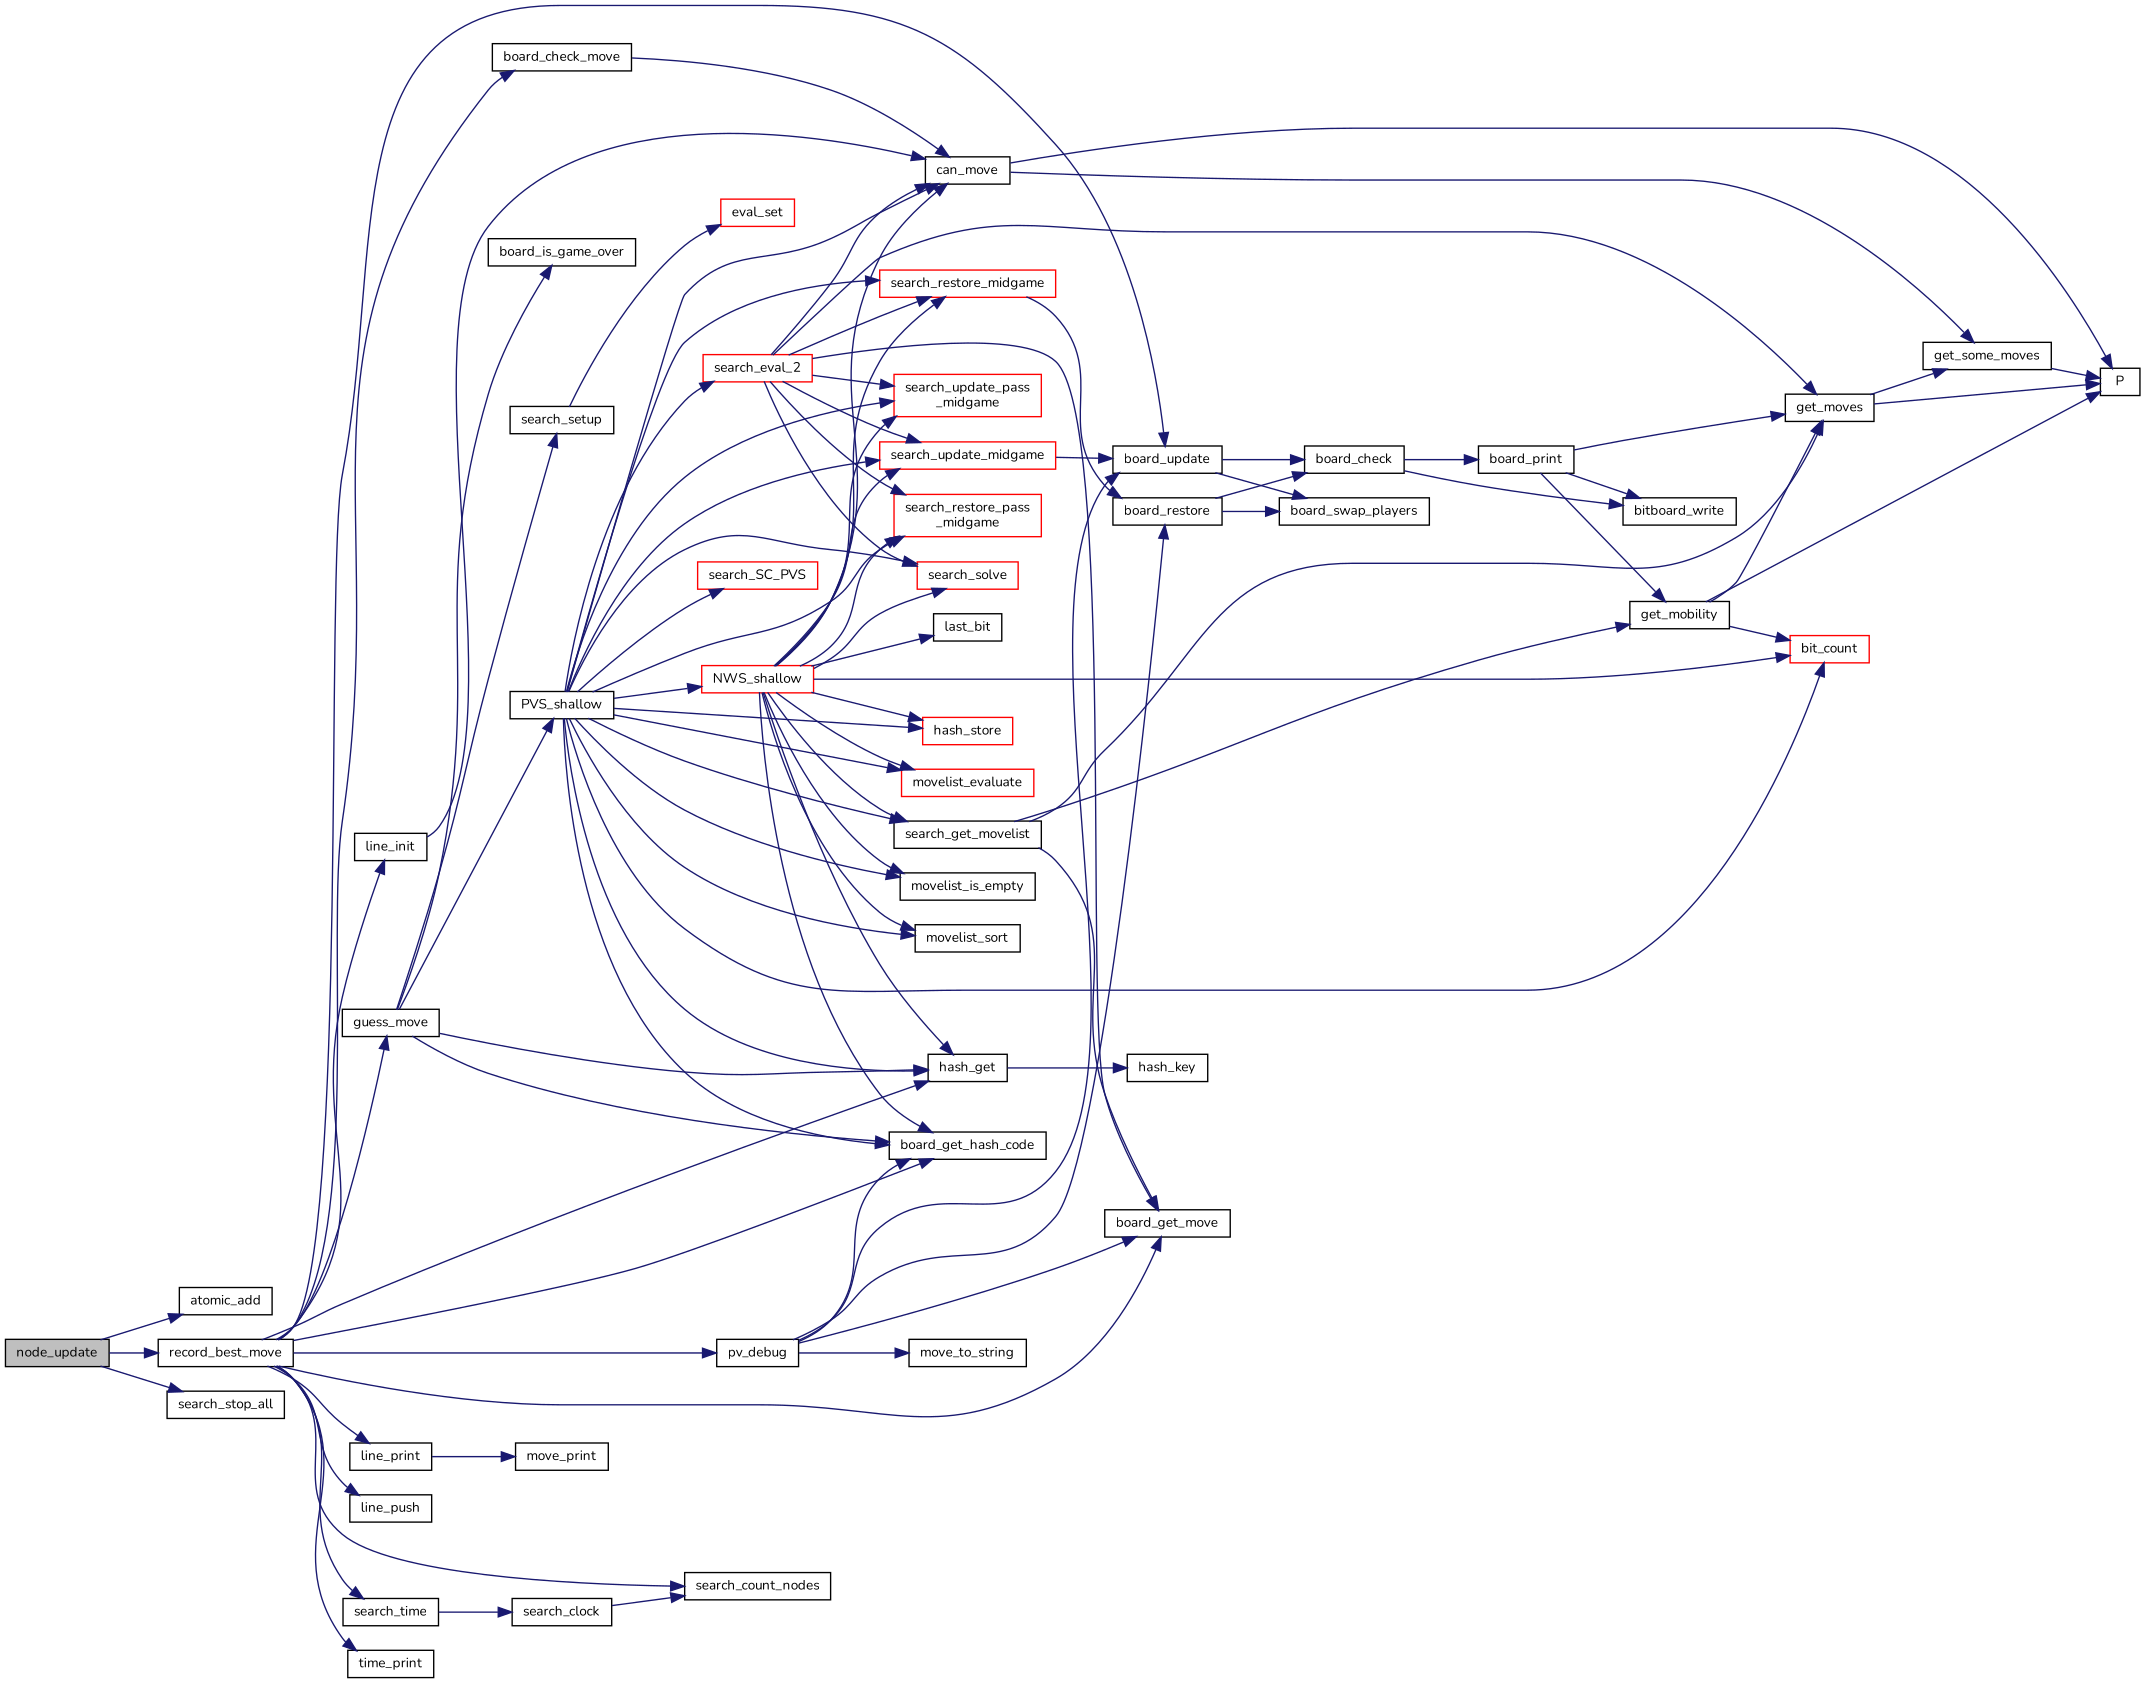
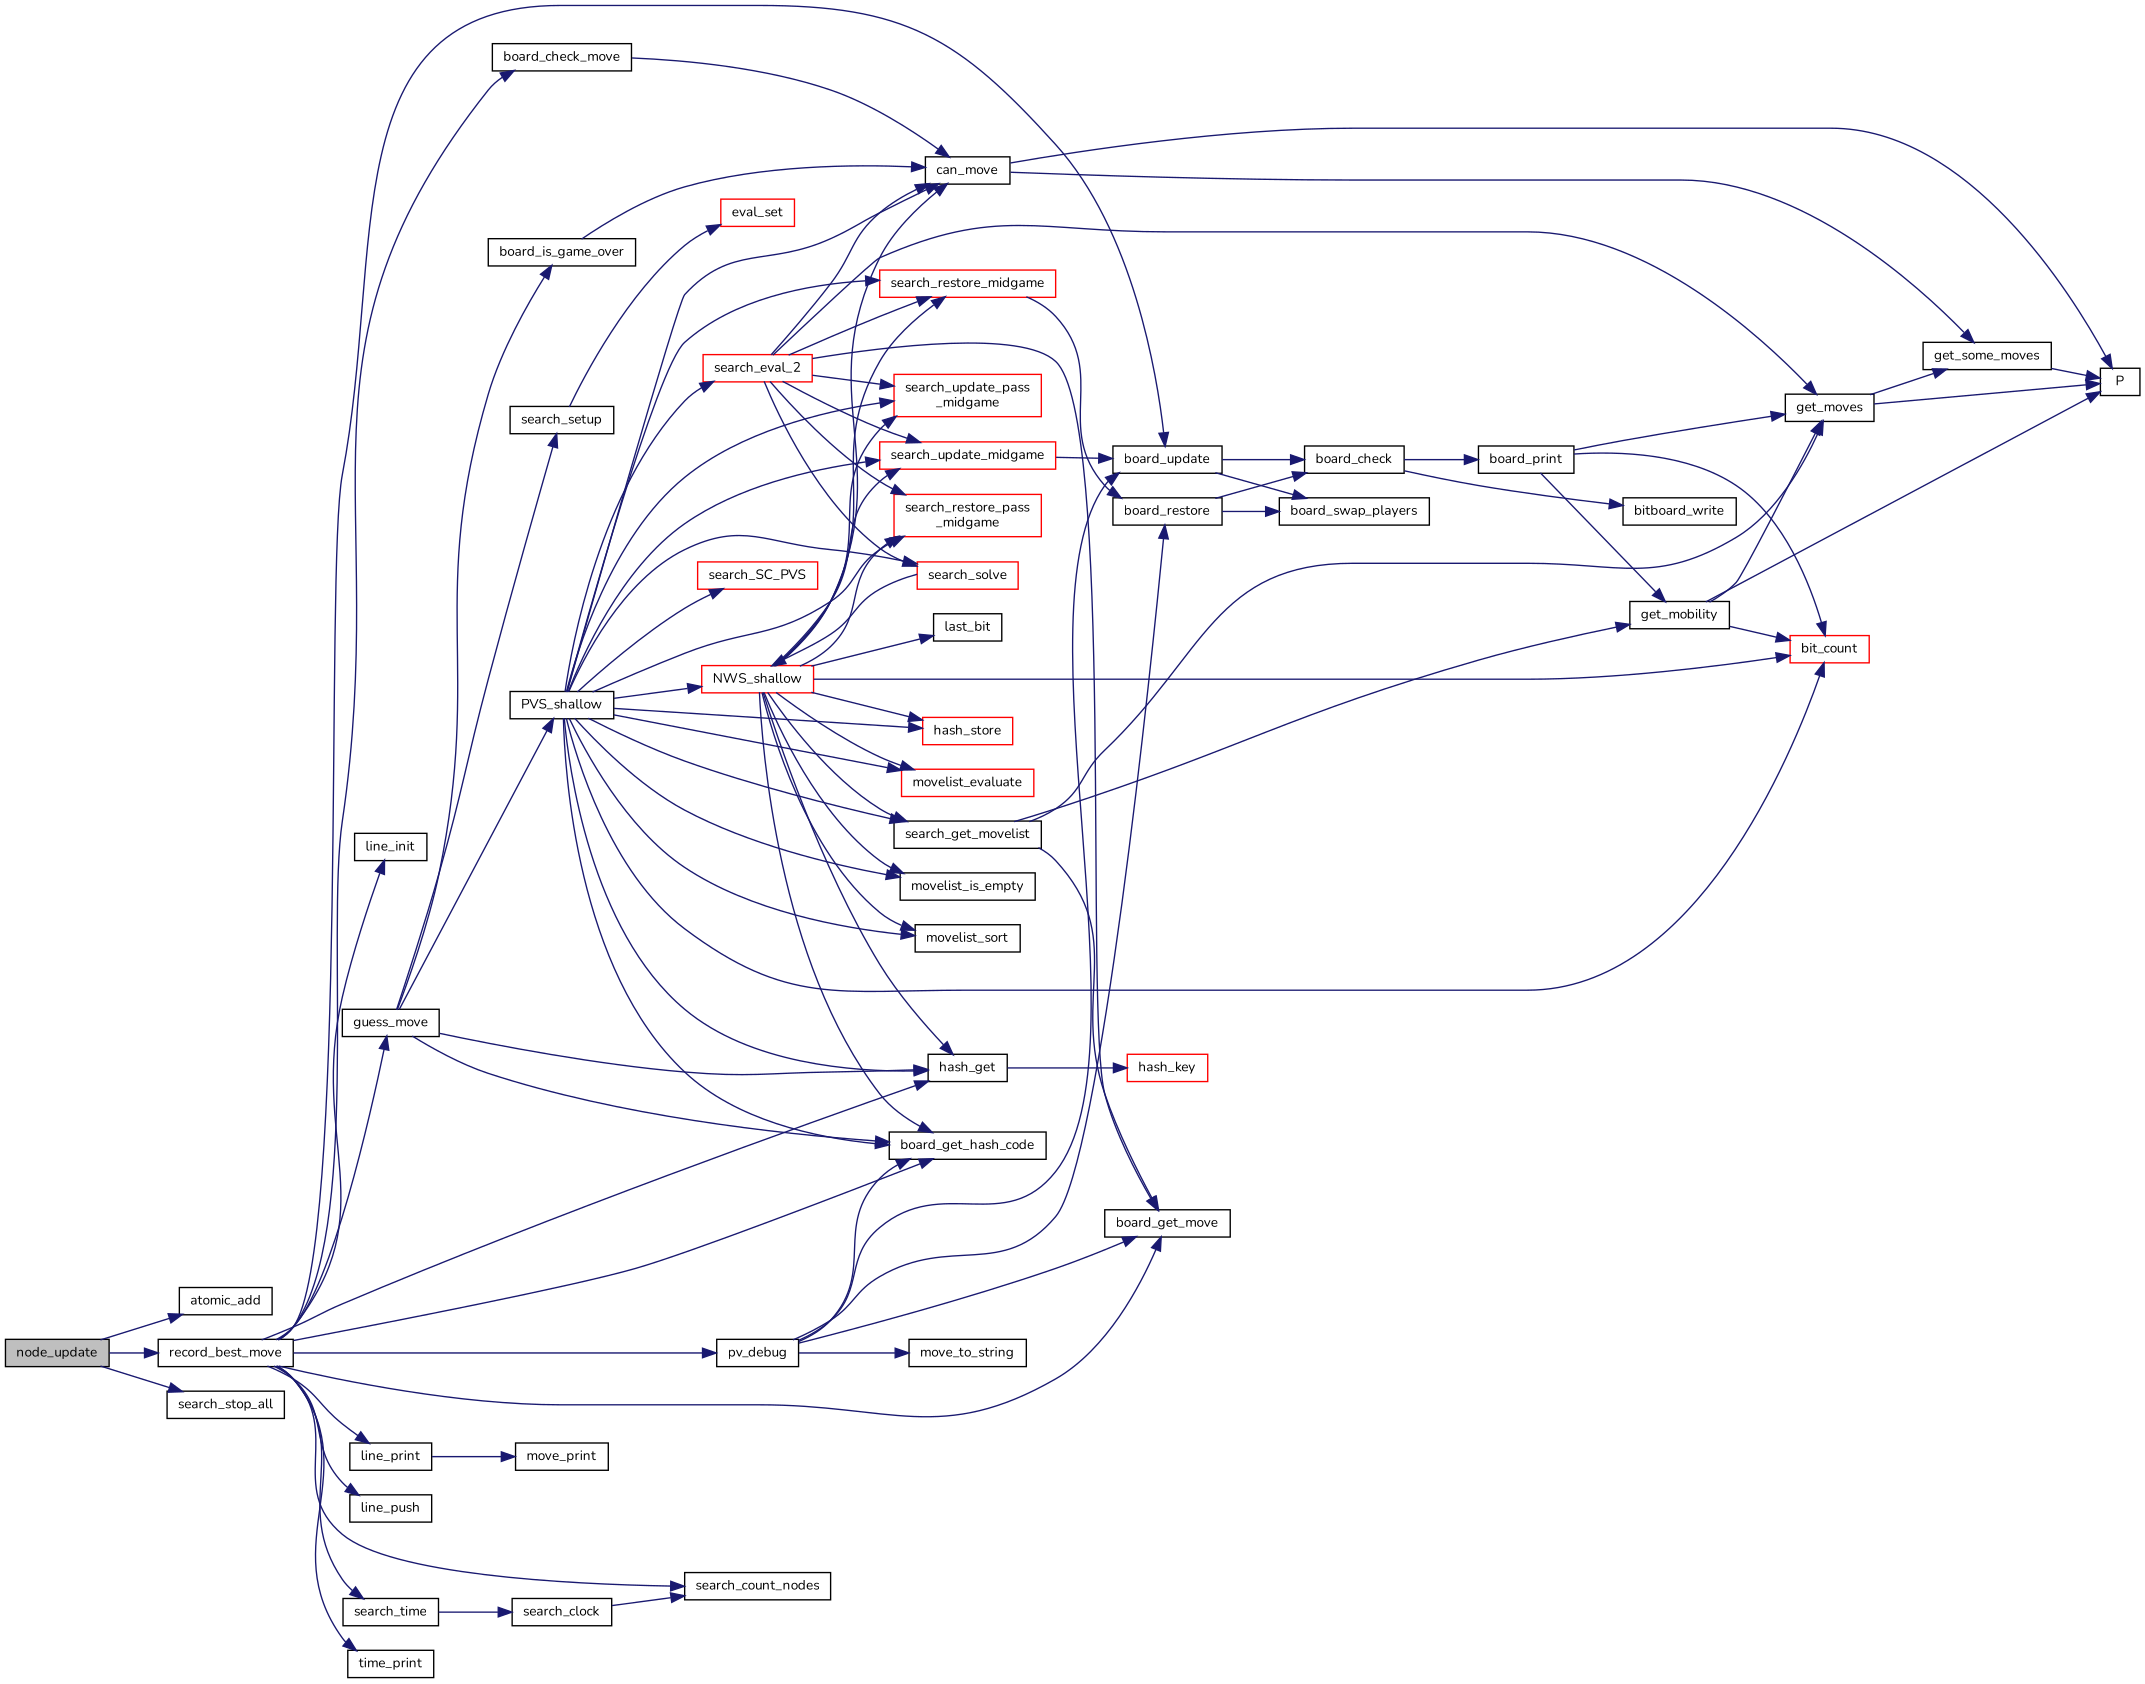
(462, 309) -> (740, 175)
(1596, 483) -> (1735, 485)
(868, 622) -> (864, 601)
(1167, 1068) -> (1167, 1068)
